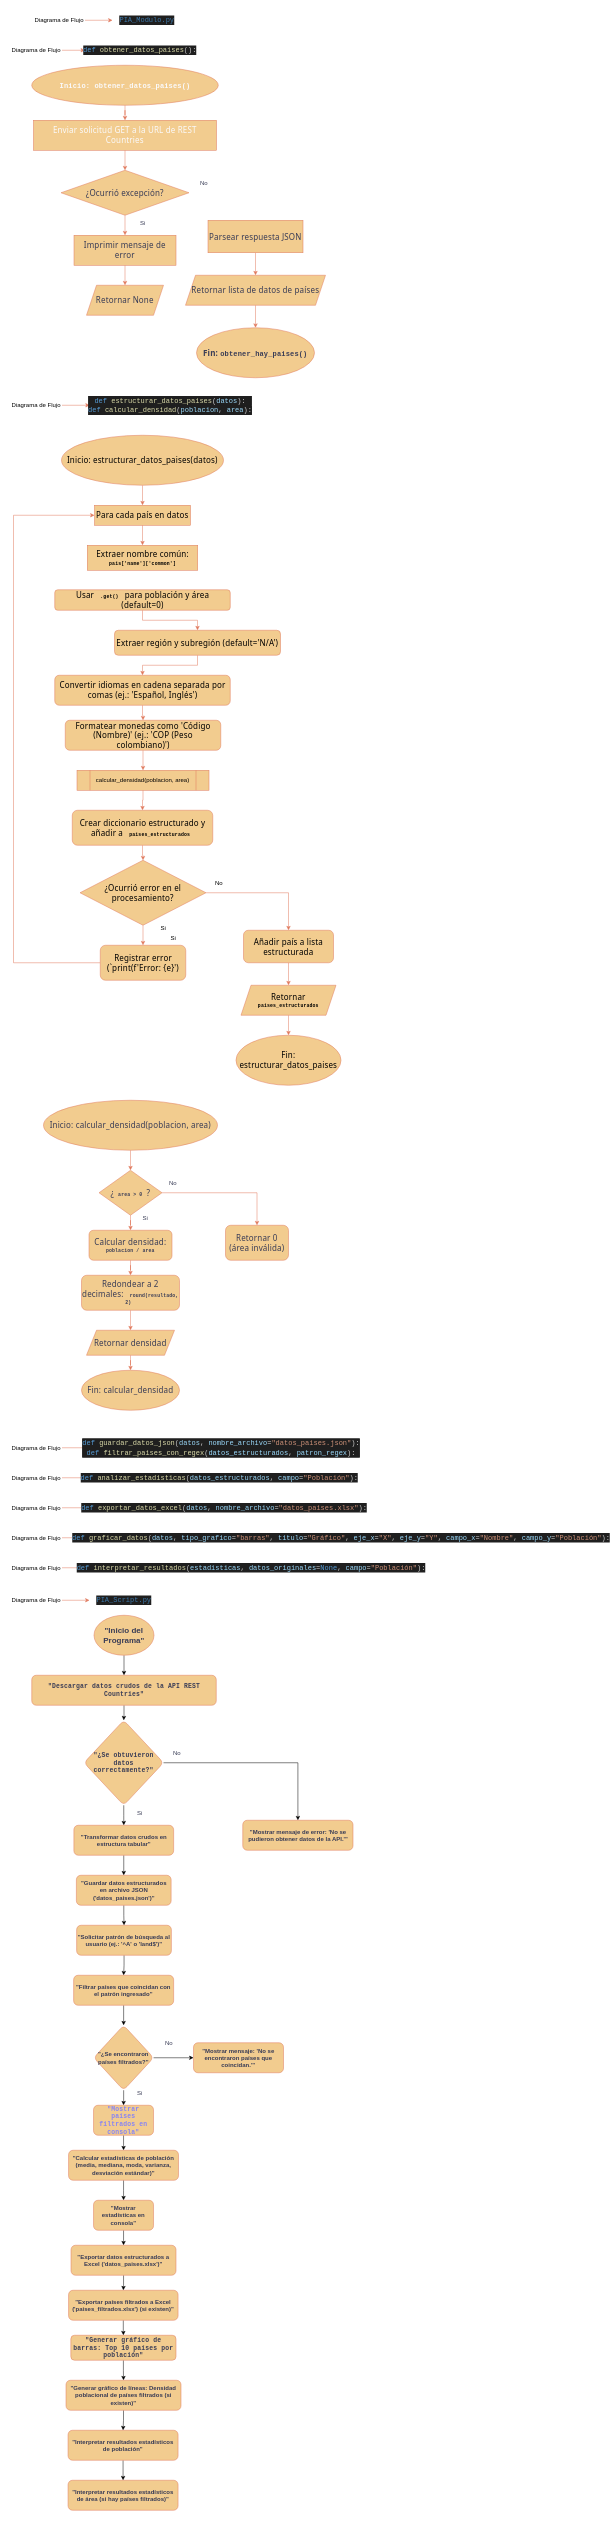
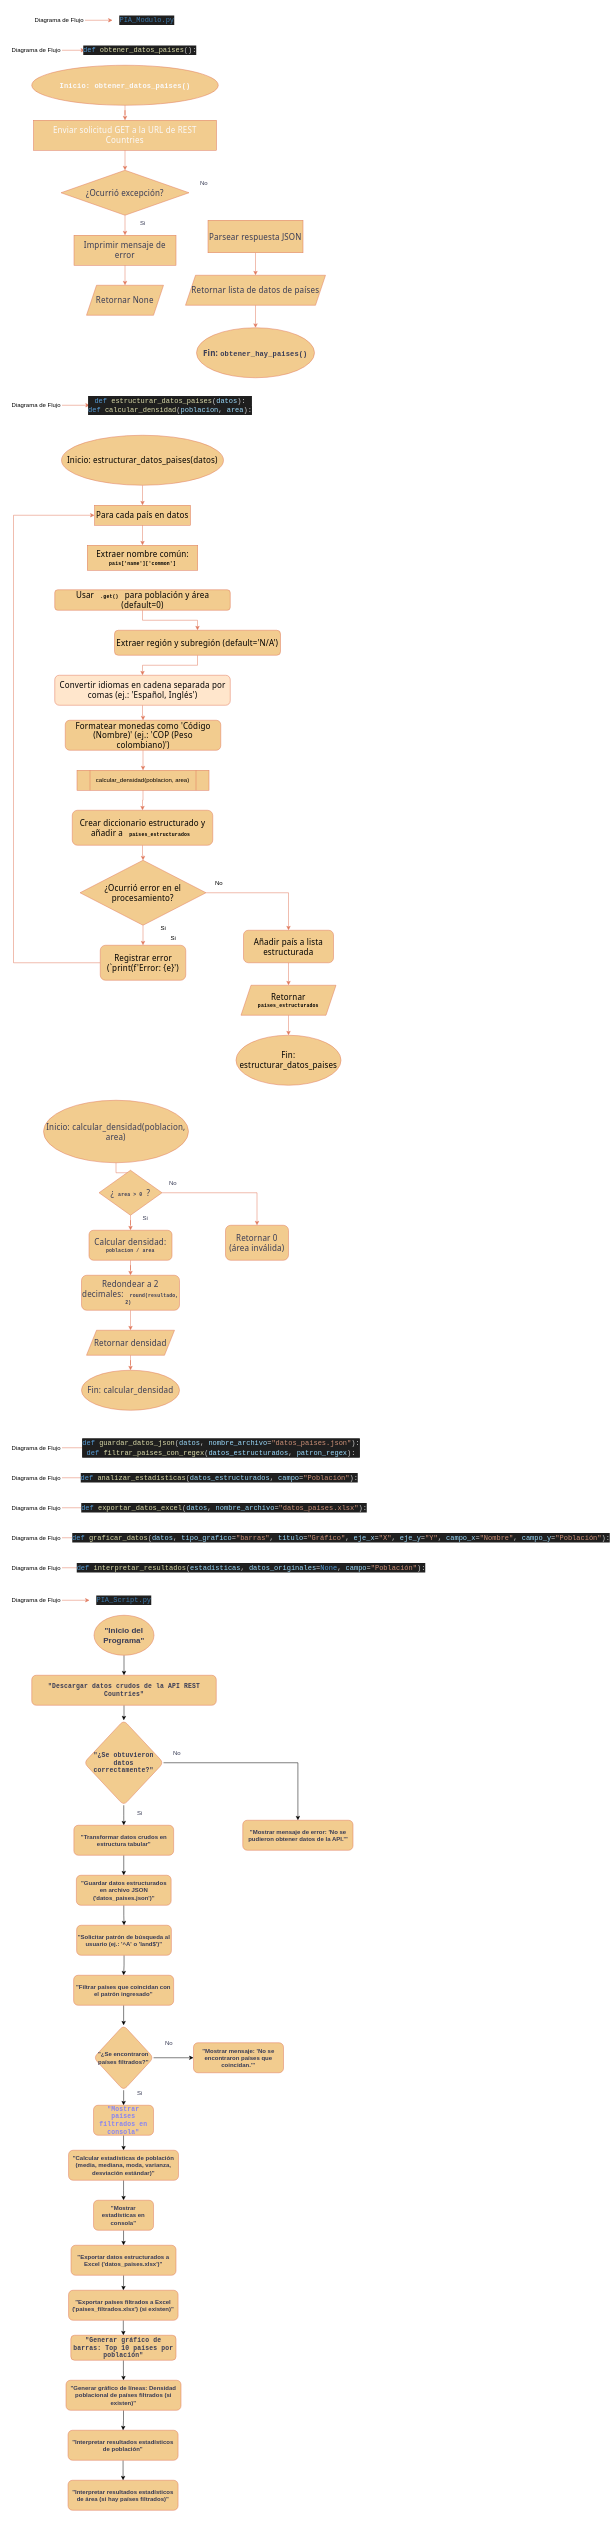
(142, 690) -> (142, 690)
(130, 1125) -> (116, 1132)
